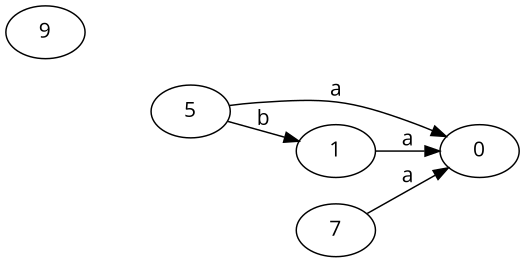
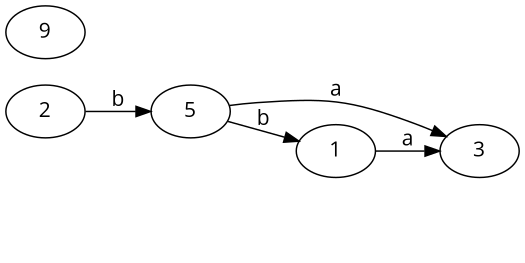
none -> (45, 111)
(480, 151) -> (480, 151)
(336, 230) -> none
